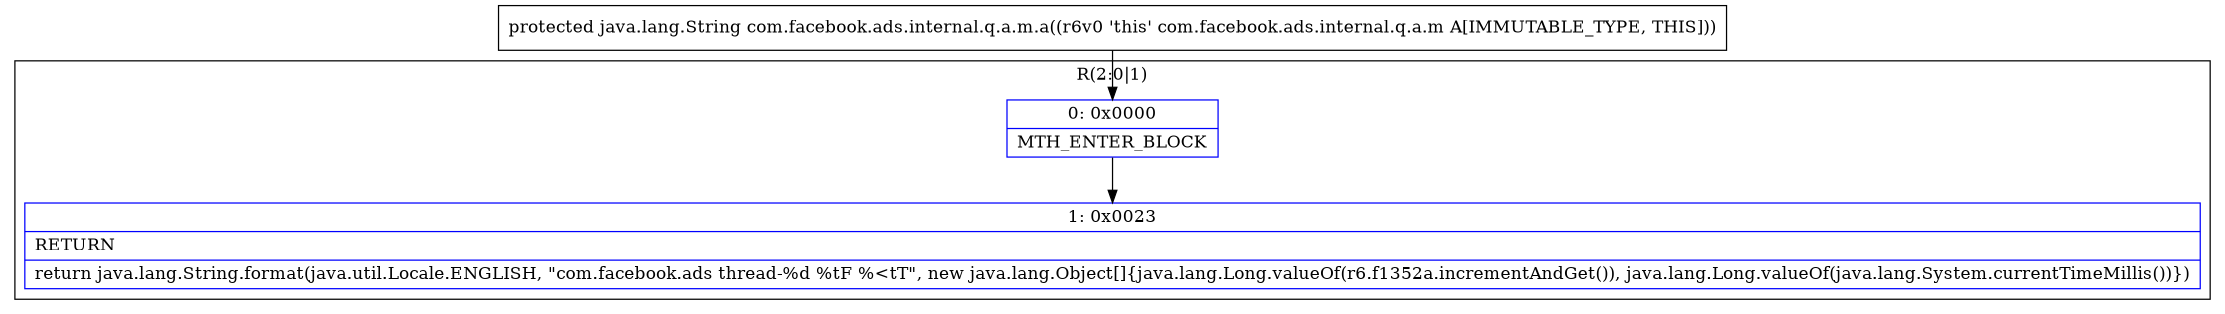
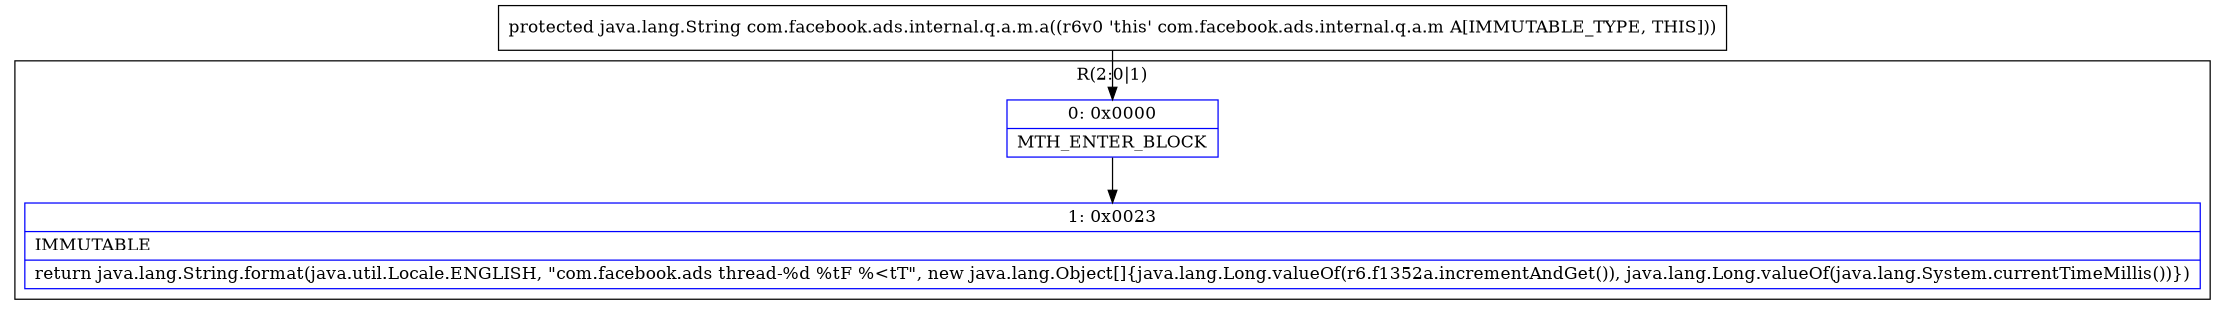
(75, 245) -> (93, 245)
